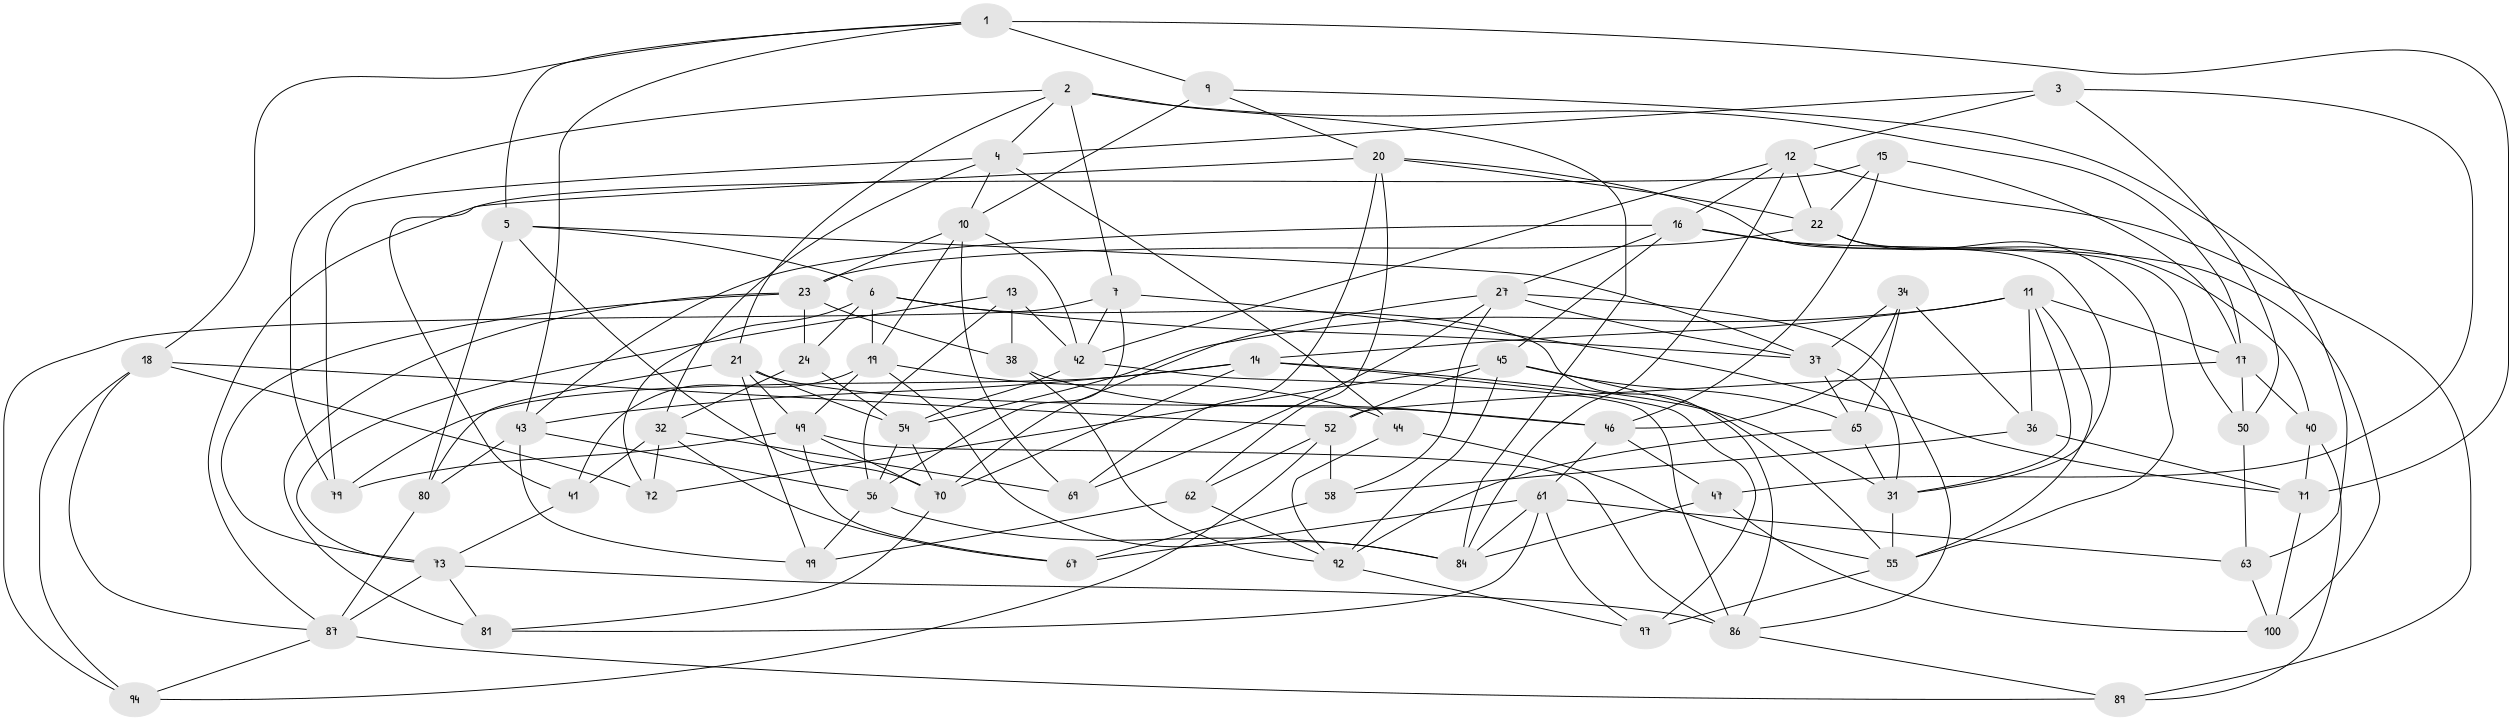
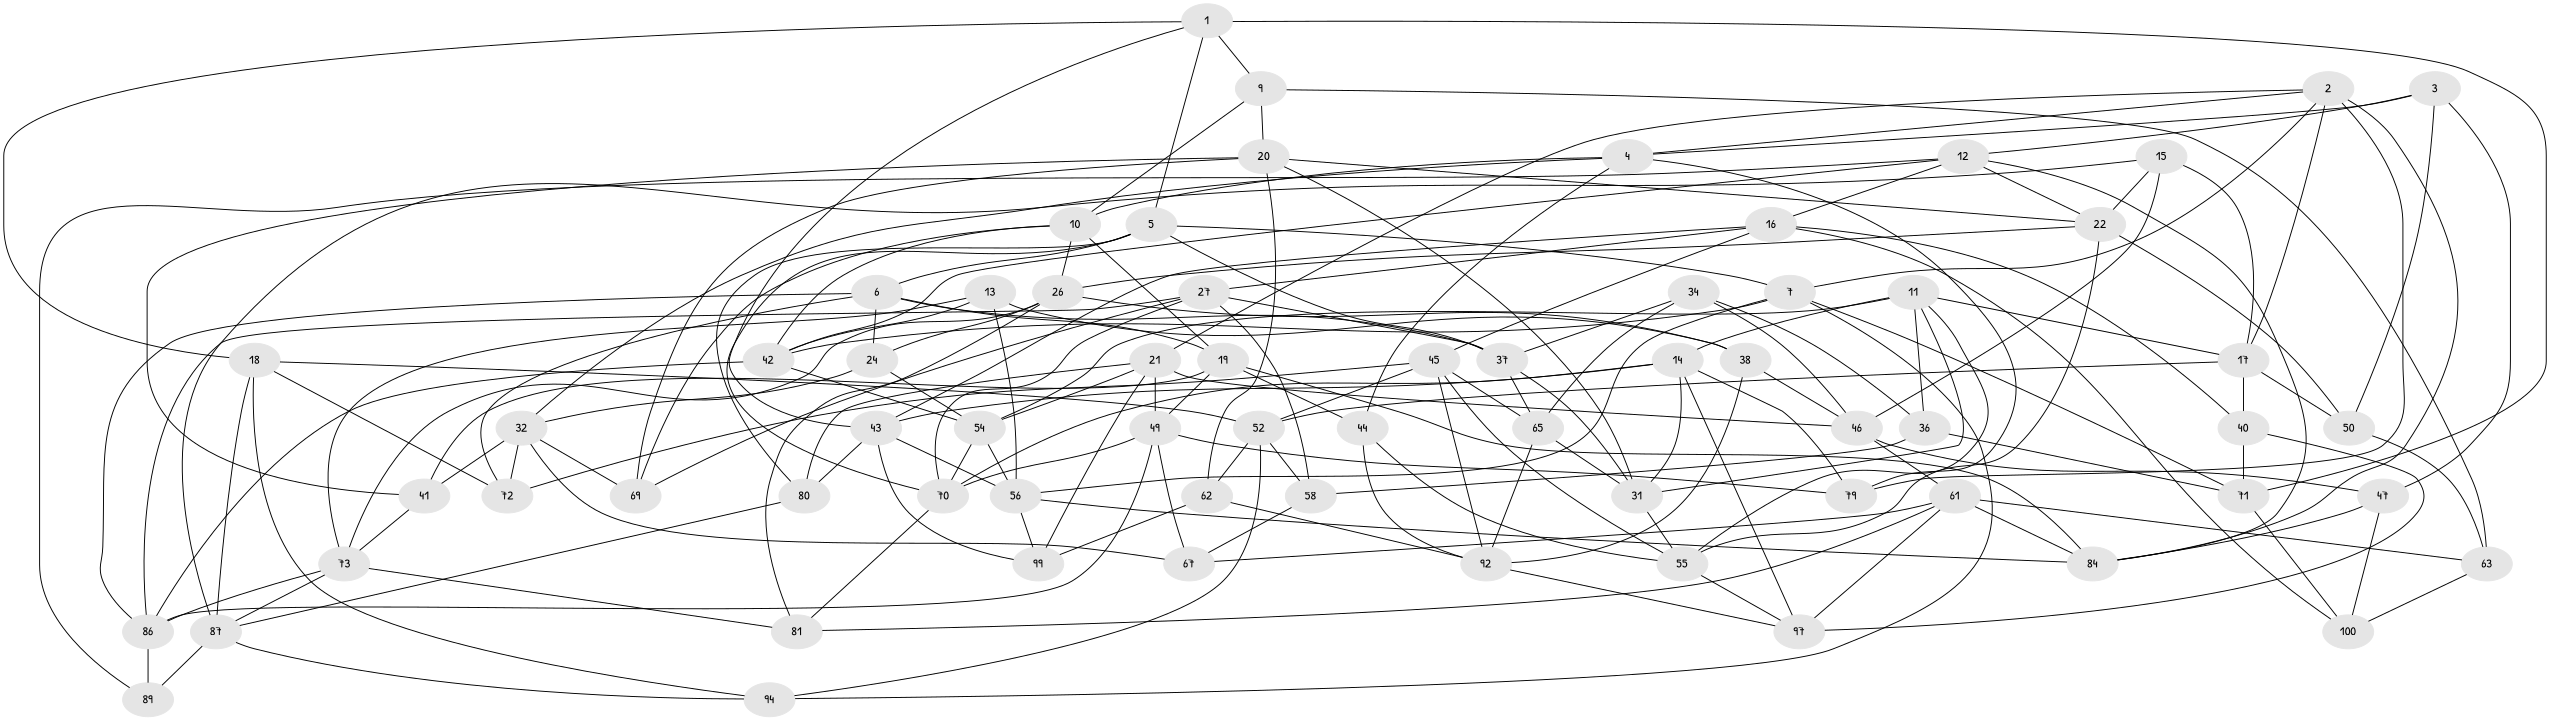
none -> (1444, 241)
(804, 292) -> (1058, 292)
(2316, 631) -> (2226, 591)
